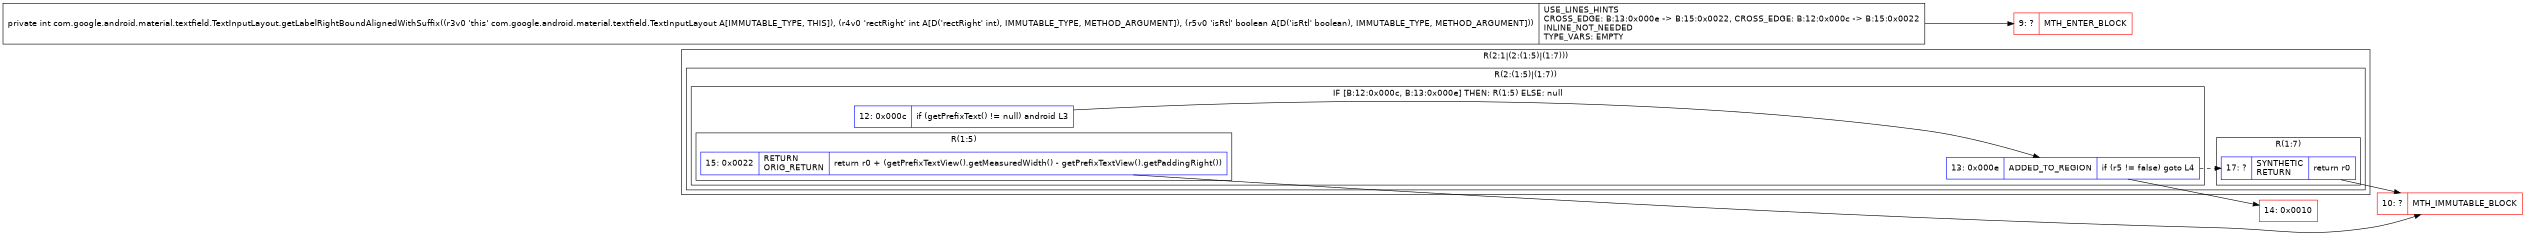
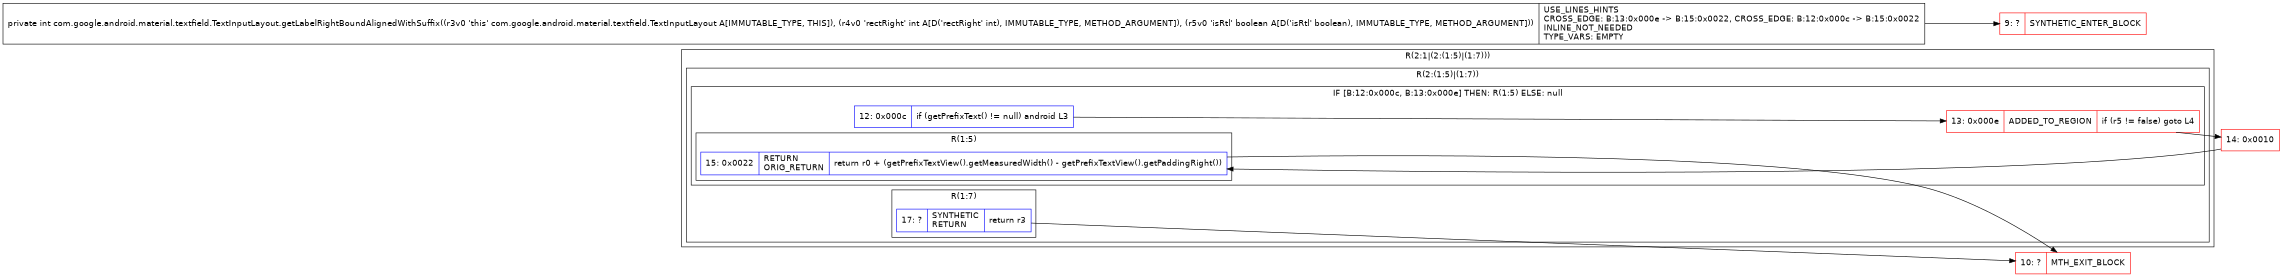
(2086, 23) -> (2086, 23)
(2073, 168) -> (2073, 122)
(2208, 168) -> none
(2332, 168) -> (1008, 220)
none -> (1728, 172)
(2465, 203) -> (2088, 263)
